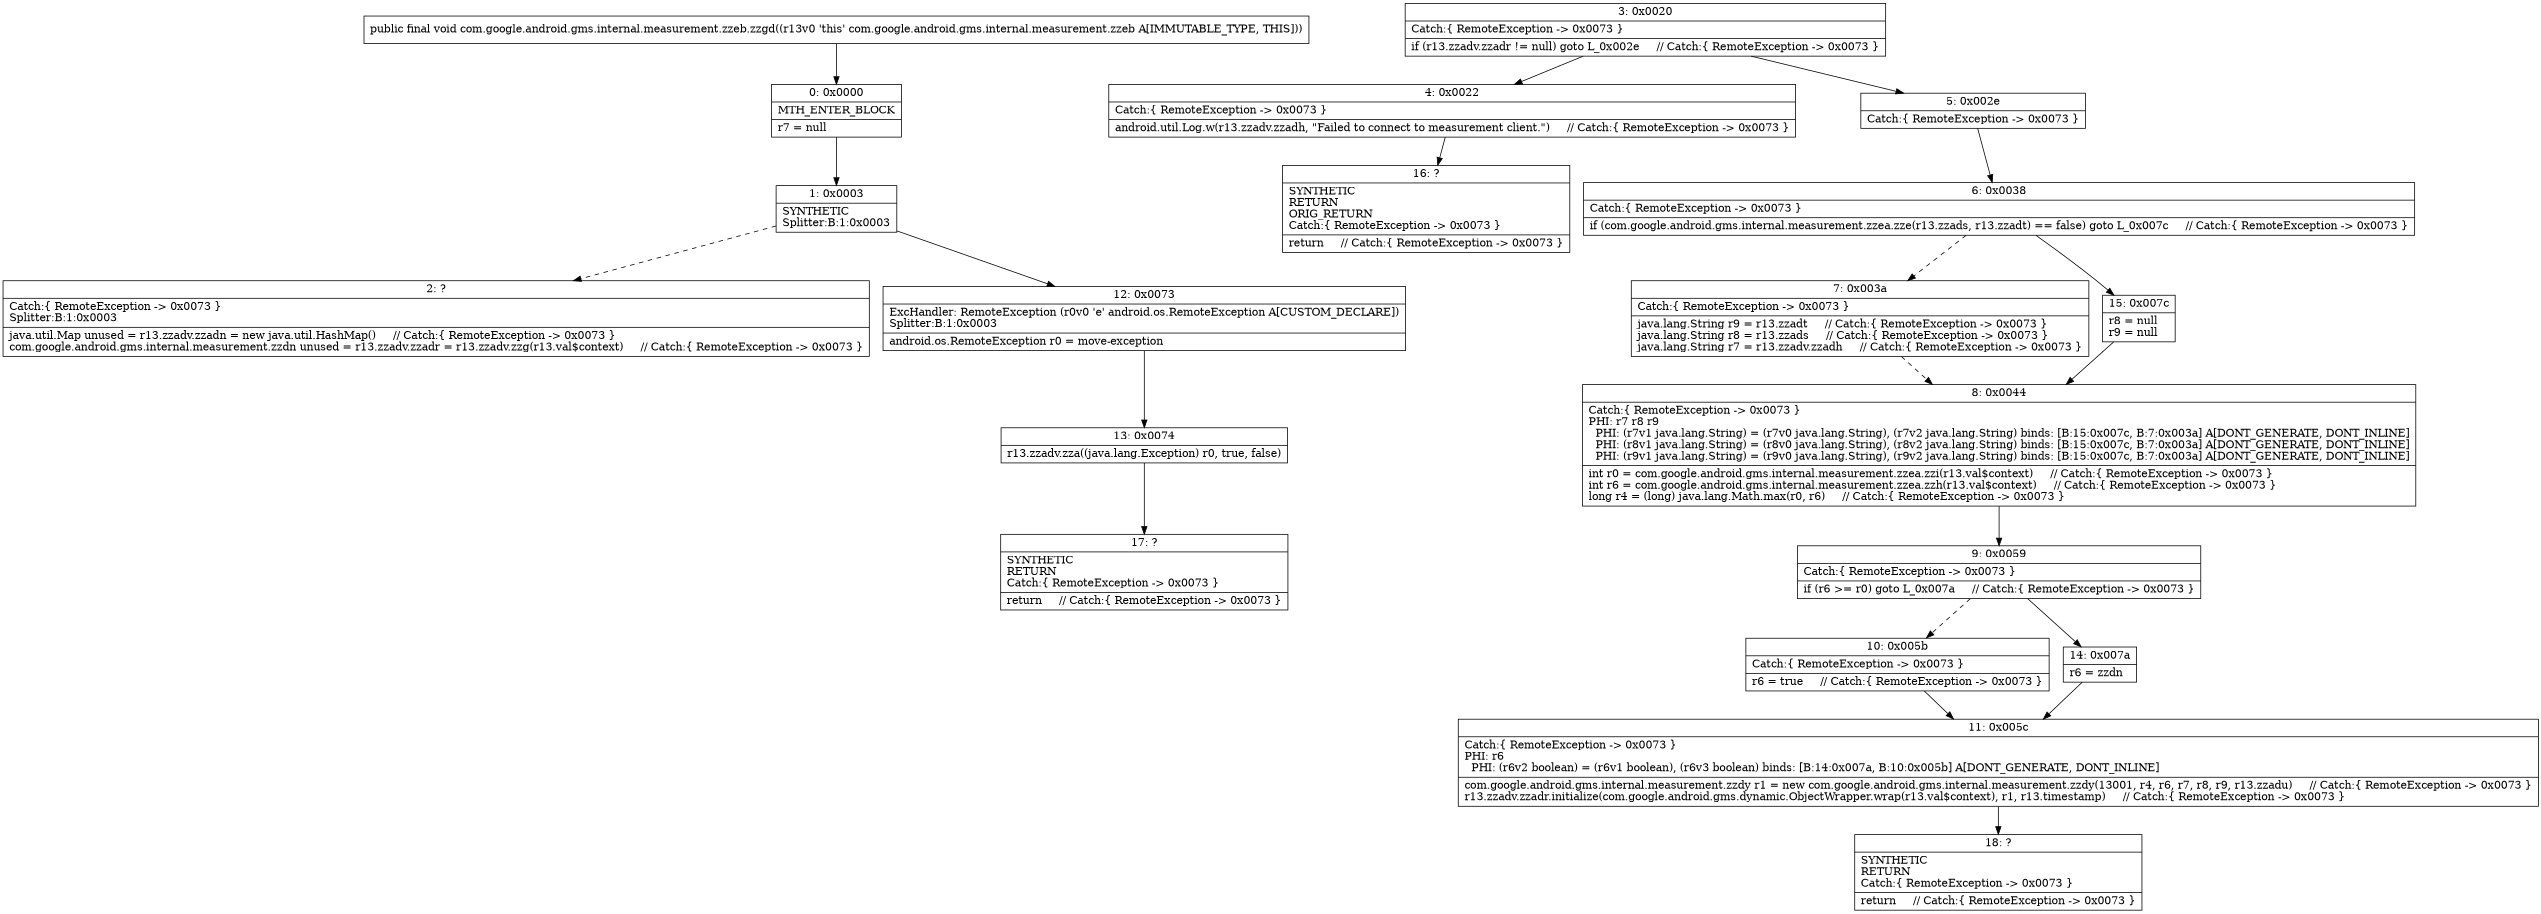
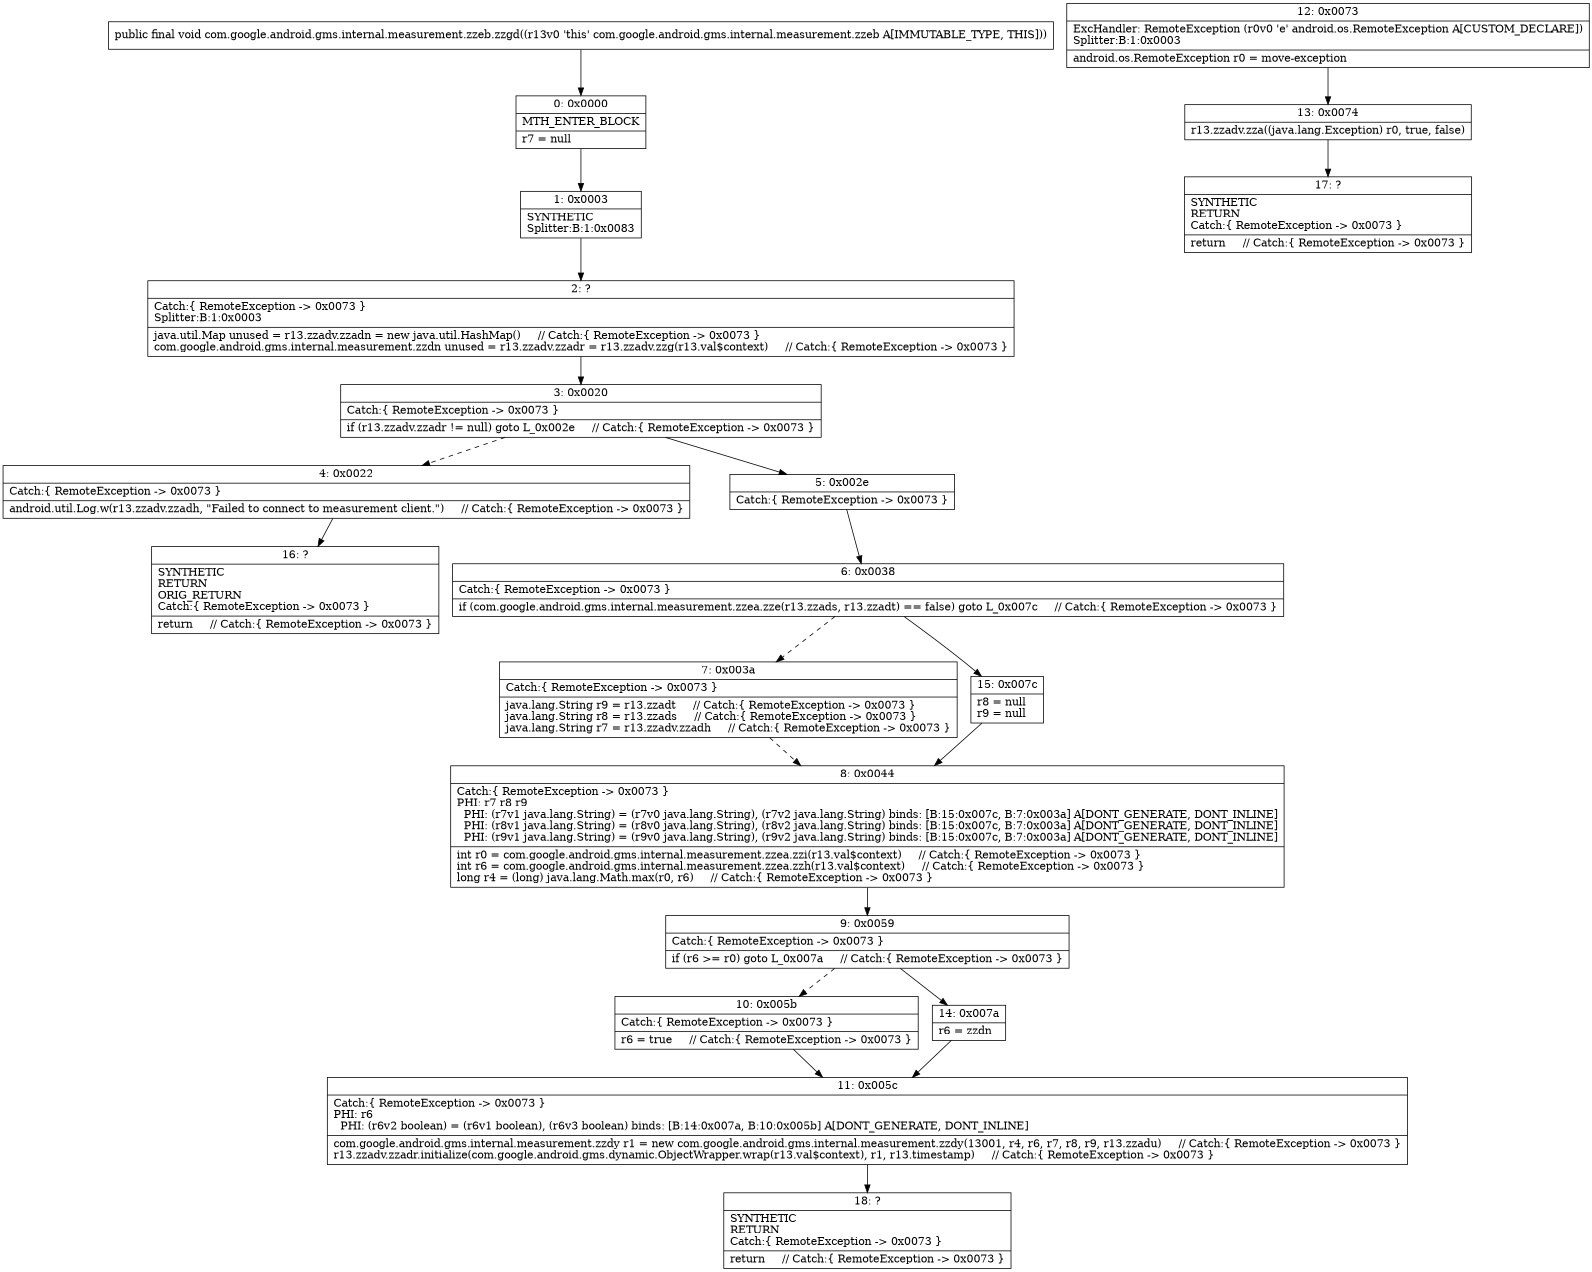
(1552, 69) -> (467, 450)
(836, 223) -> (581, 229)
(679, 252) -> (581, 255)
(972, 257) -> none
none -> (581, 367)
